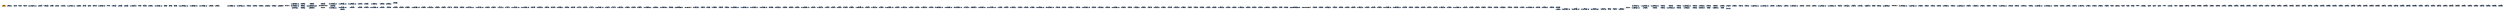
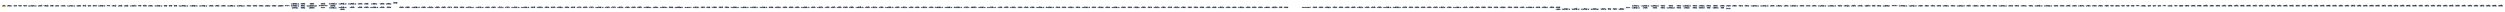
none -> (223, 6)
(395, 7) -> none
(1295, 7) -> none
